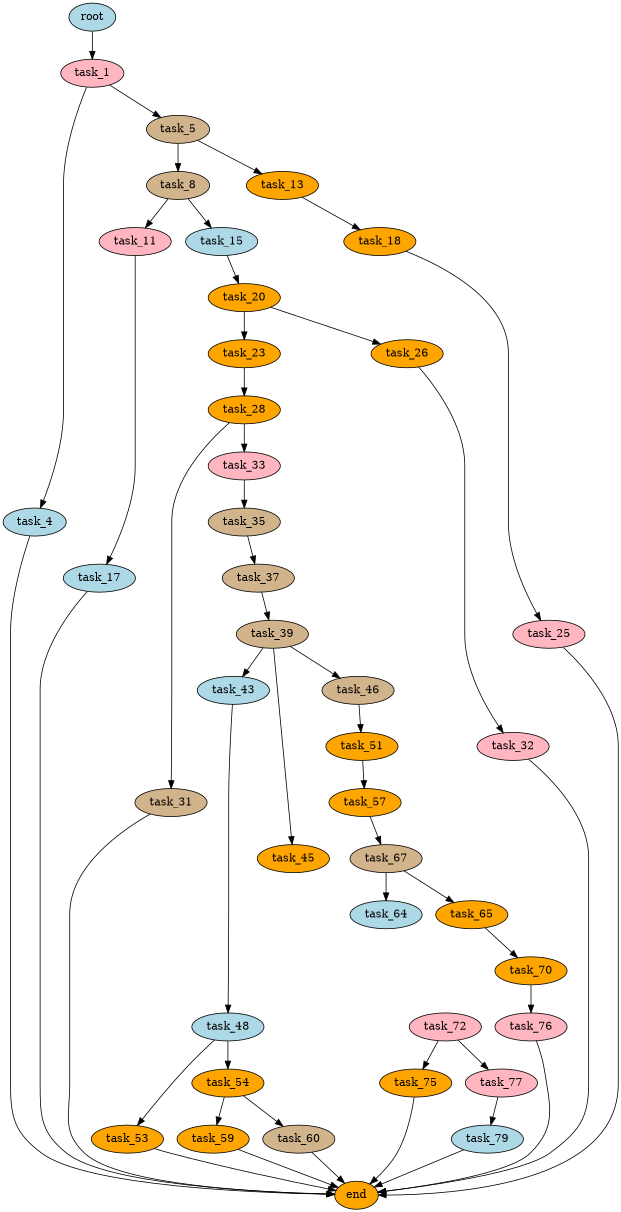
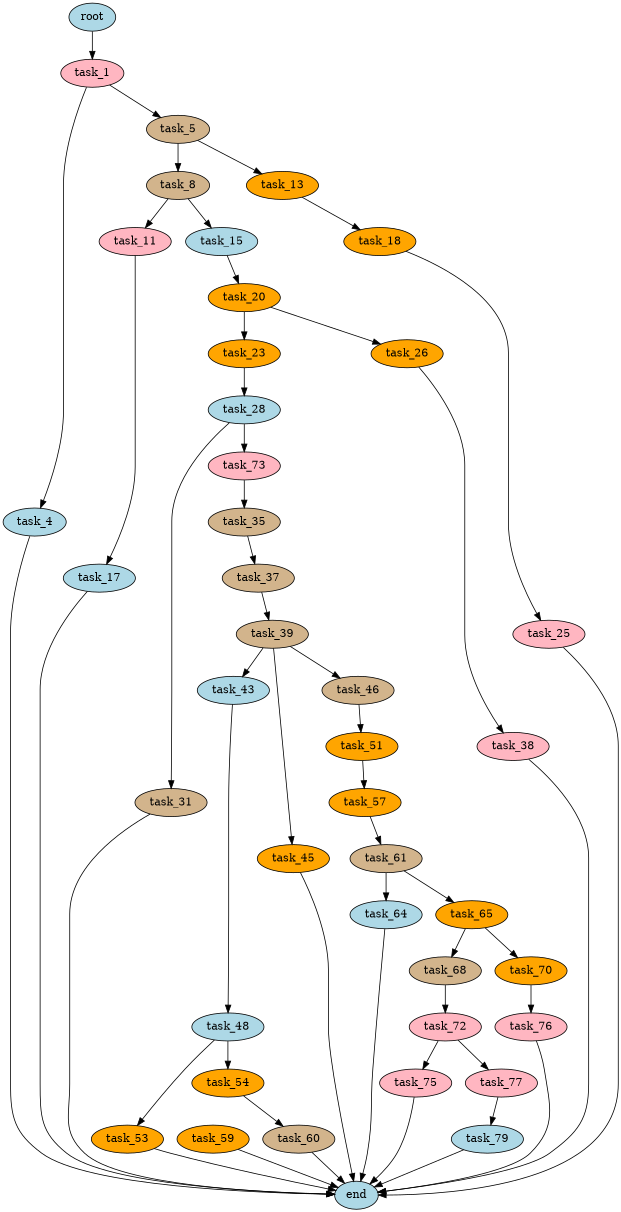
(244, 410) -> (244, 410)
(244, 466) -> (244, 466)
(513, 746) -> (513, 746)
(386, 859) -> (386, 859)
none -> (445, 971)
none -> (328, 1022)
none -> (374, 1051)
(416, 1083) -> (416, 1083)
(222, 1107) -> none
(356, 1195) -> (356, 1195)
